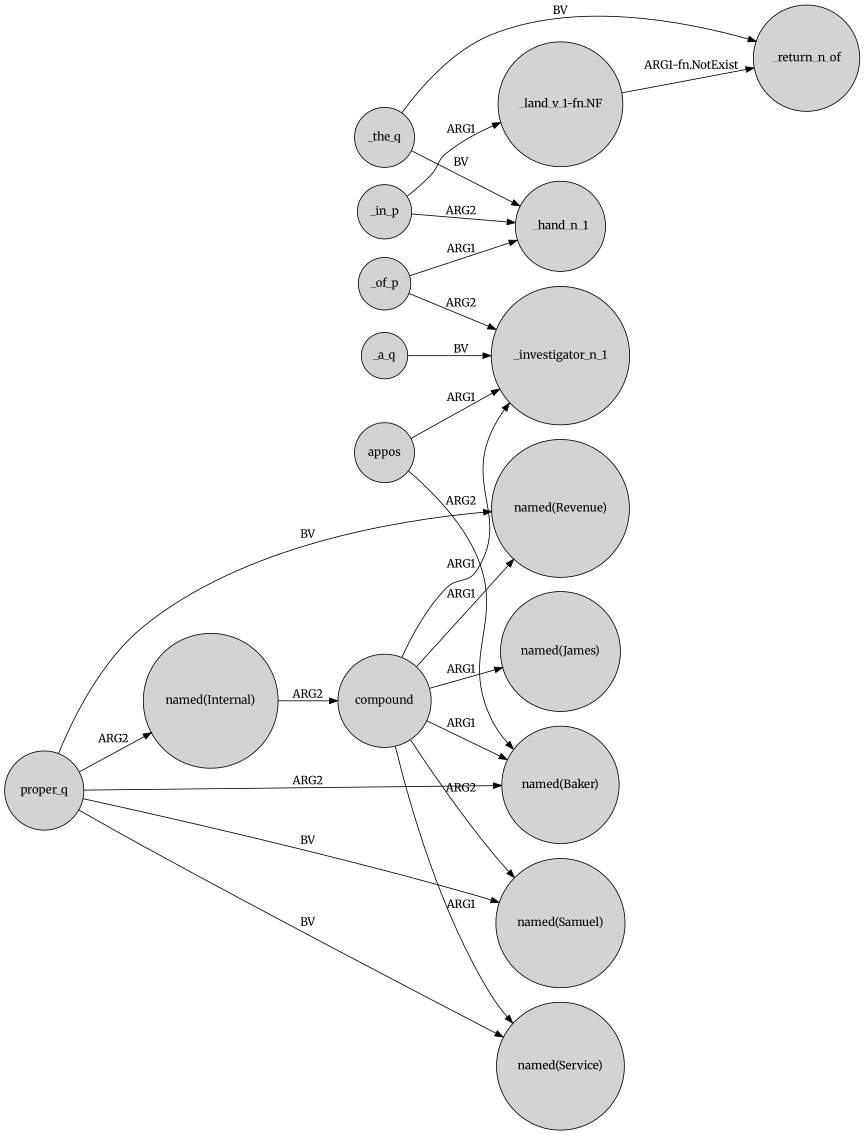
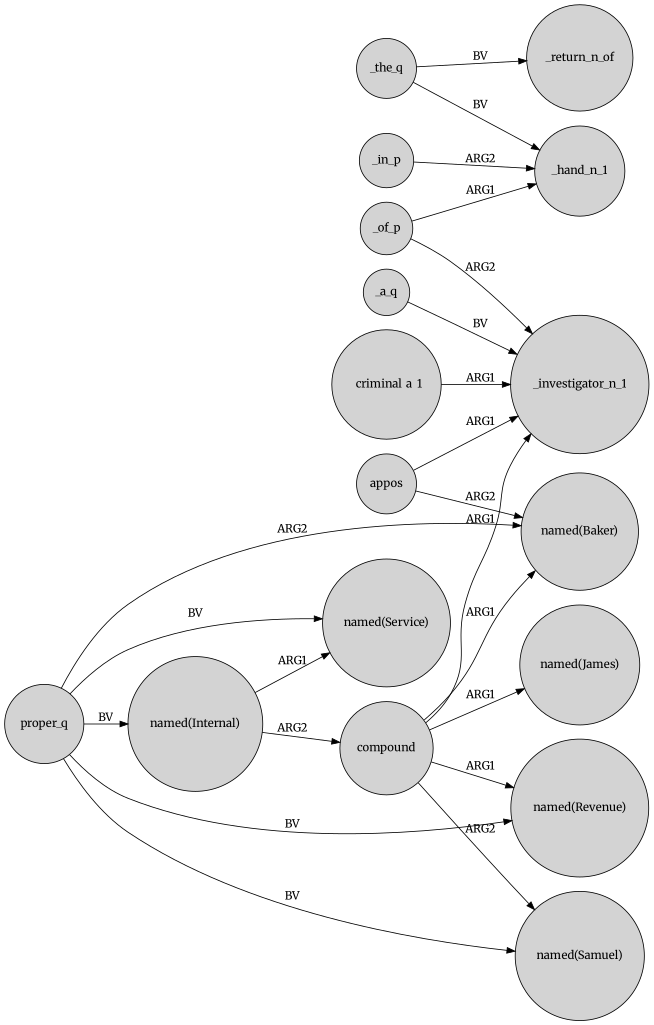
(560, 104) -> none
none -> (387, 384)
(114, 739) -> (106, 718)
(442, 894) -> (289, 675)
